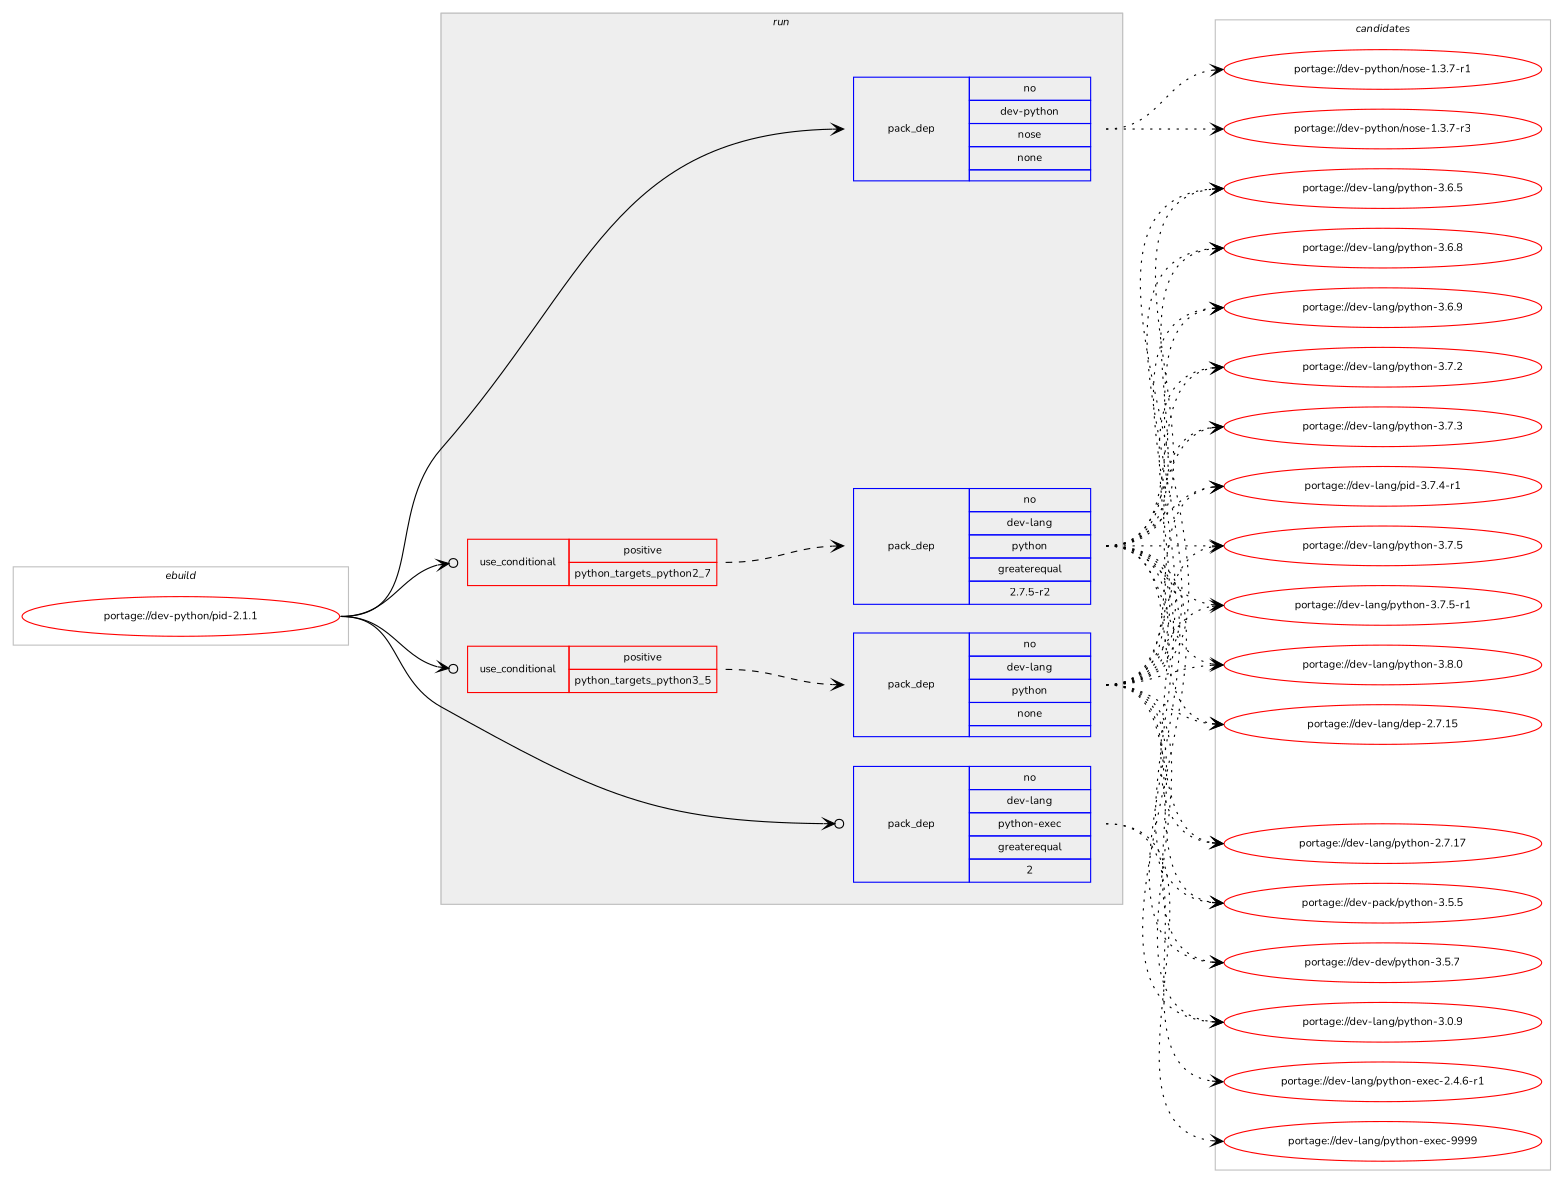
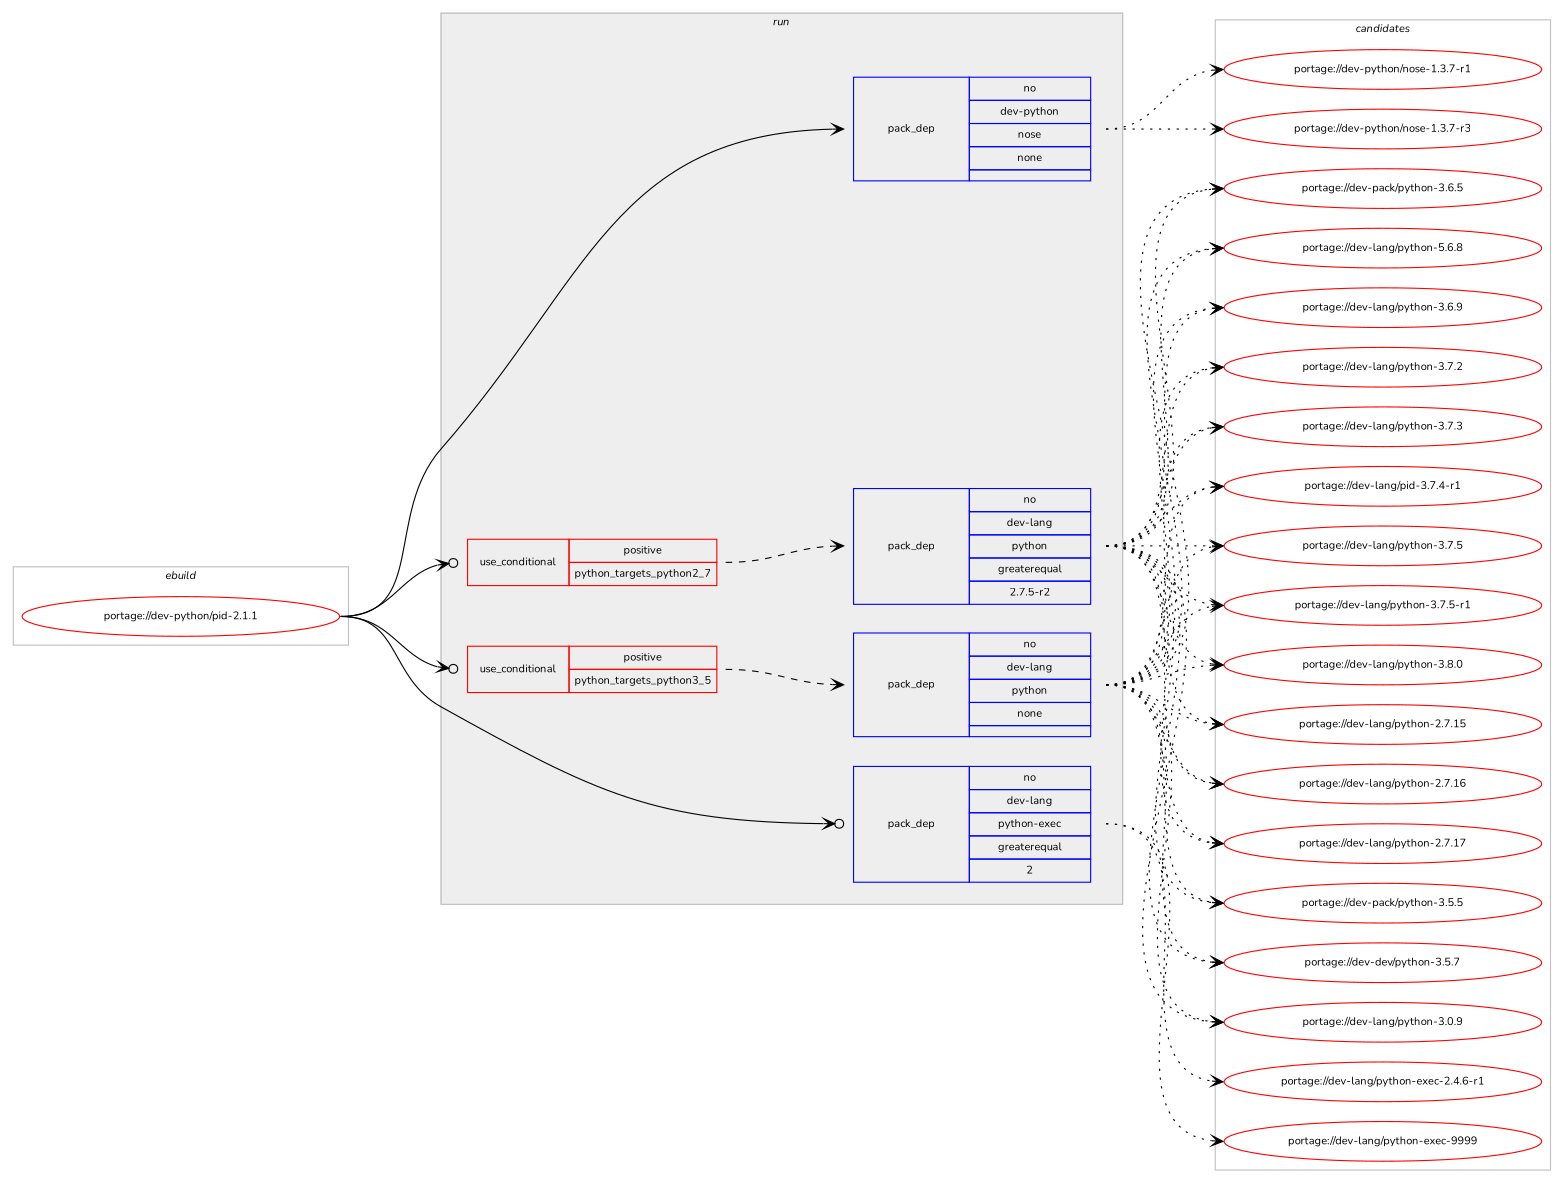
(1383, 189) -> (1383, 189)
(1383, 248) -> (1383, 248)
(1383, 725) -> (1383, 725)
none -> (1383, 784)
